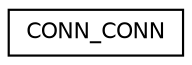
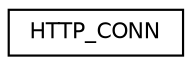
(96, 33) -> (96, 33)
